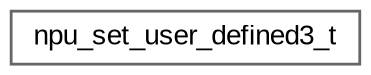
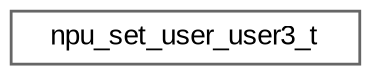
(185, 38) -> (185, 38)
